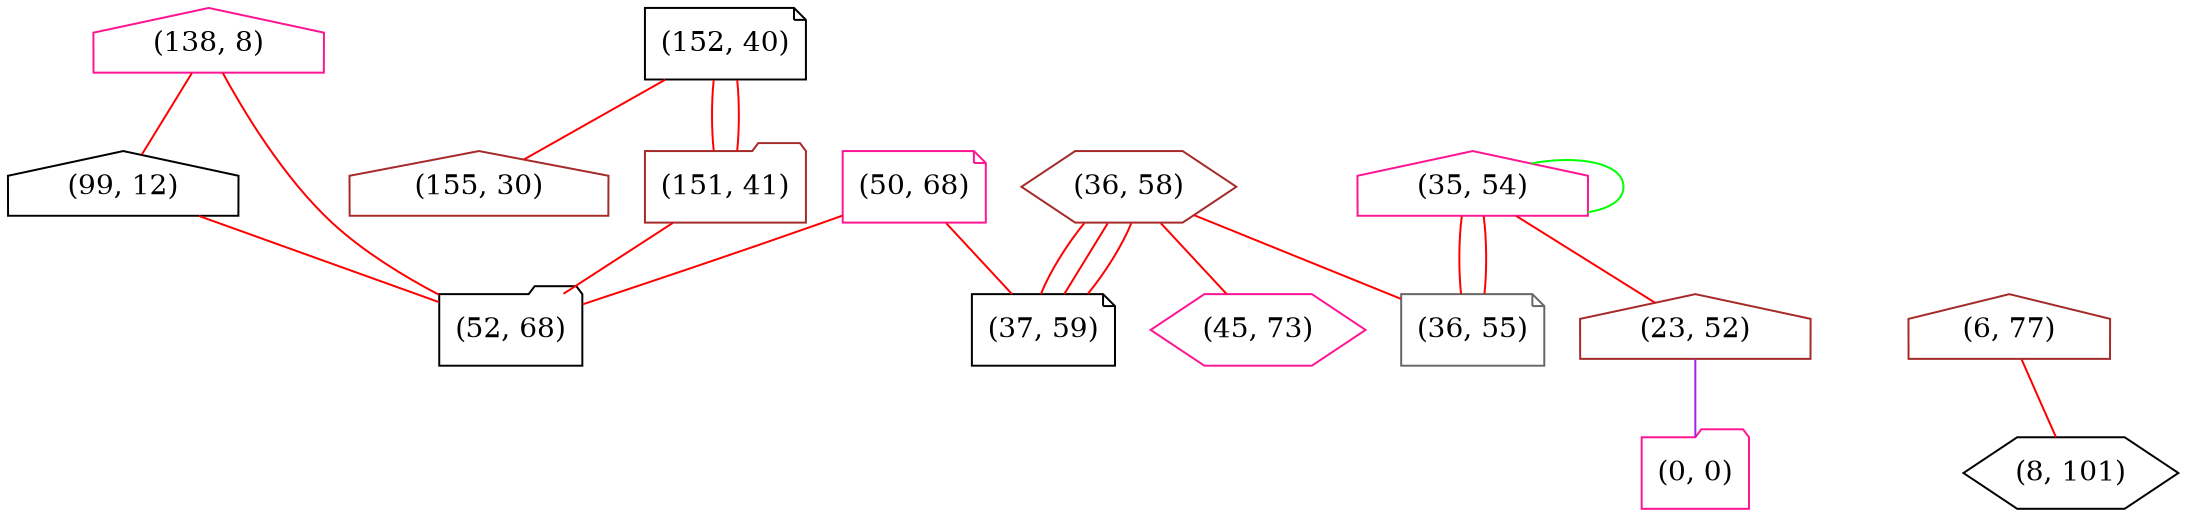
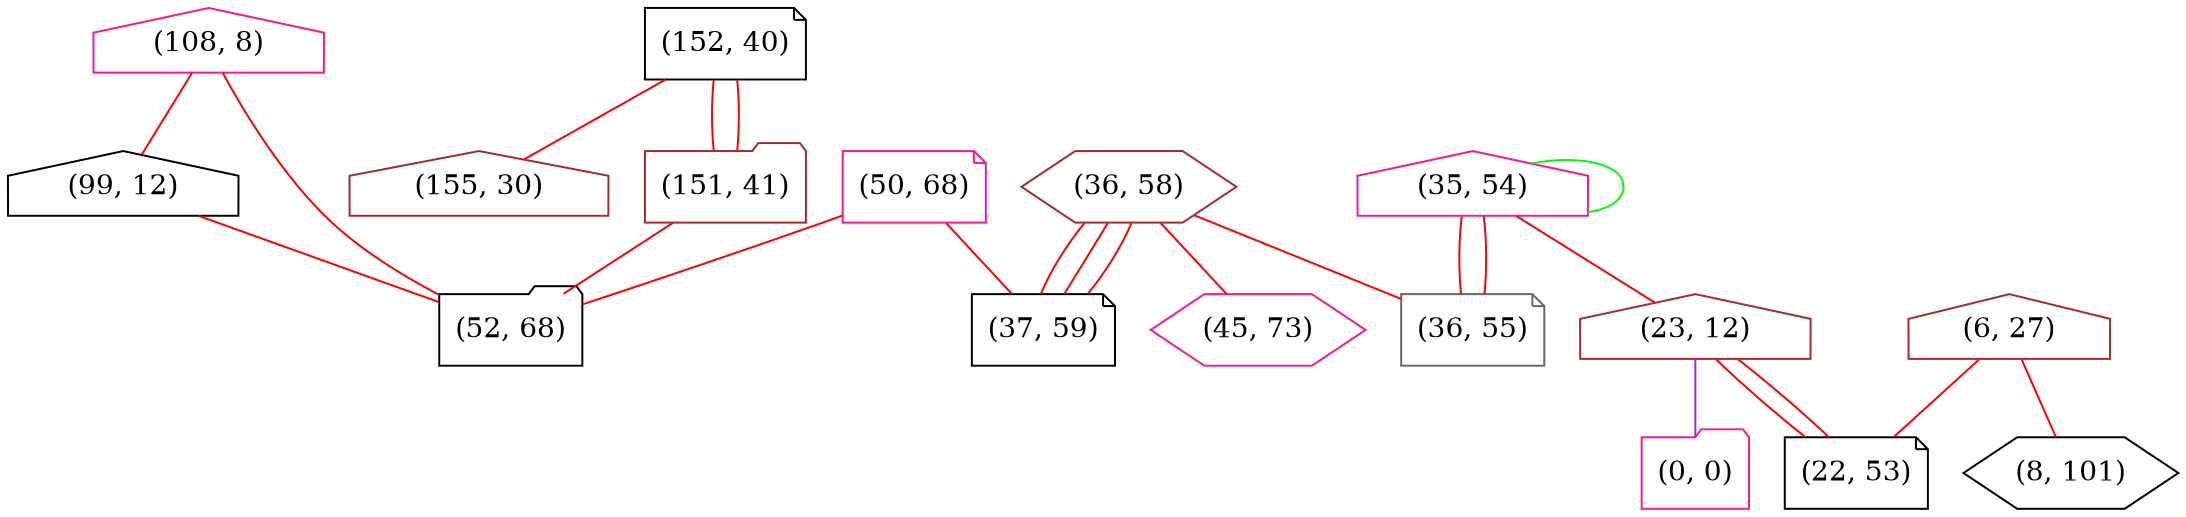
(209, 44) -> (209, 44)
(1695, 330) -> (1695, 330)
(2009, 330) -> (2009, 330)
none -> (1856, 473)
